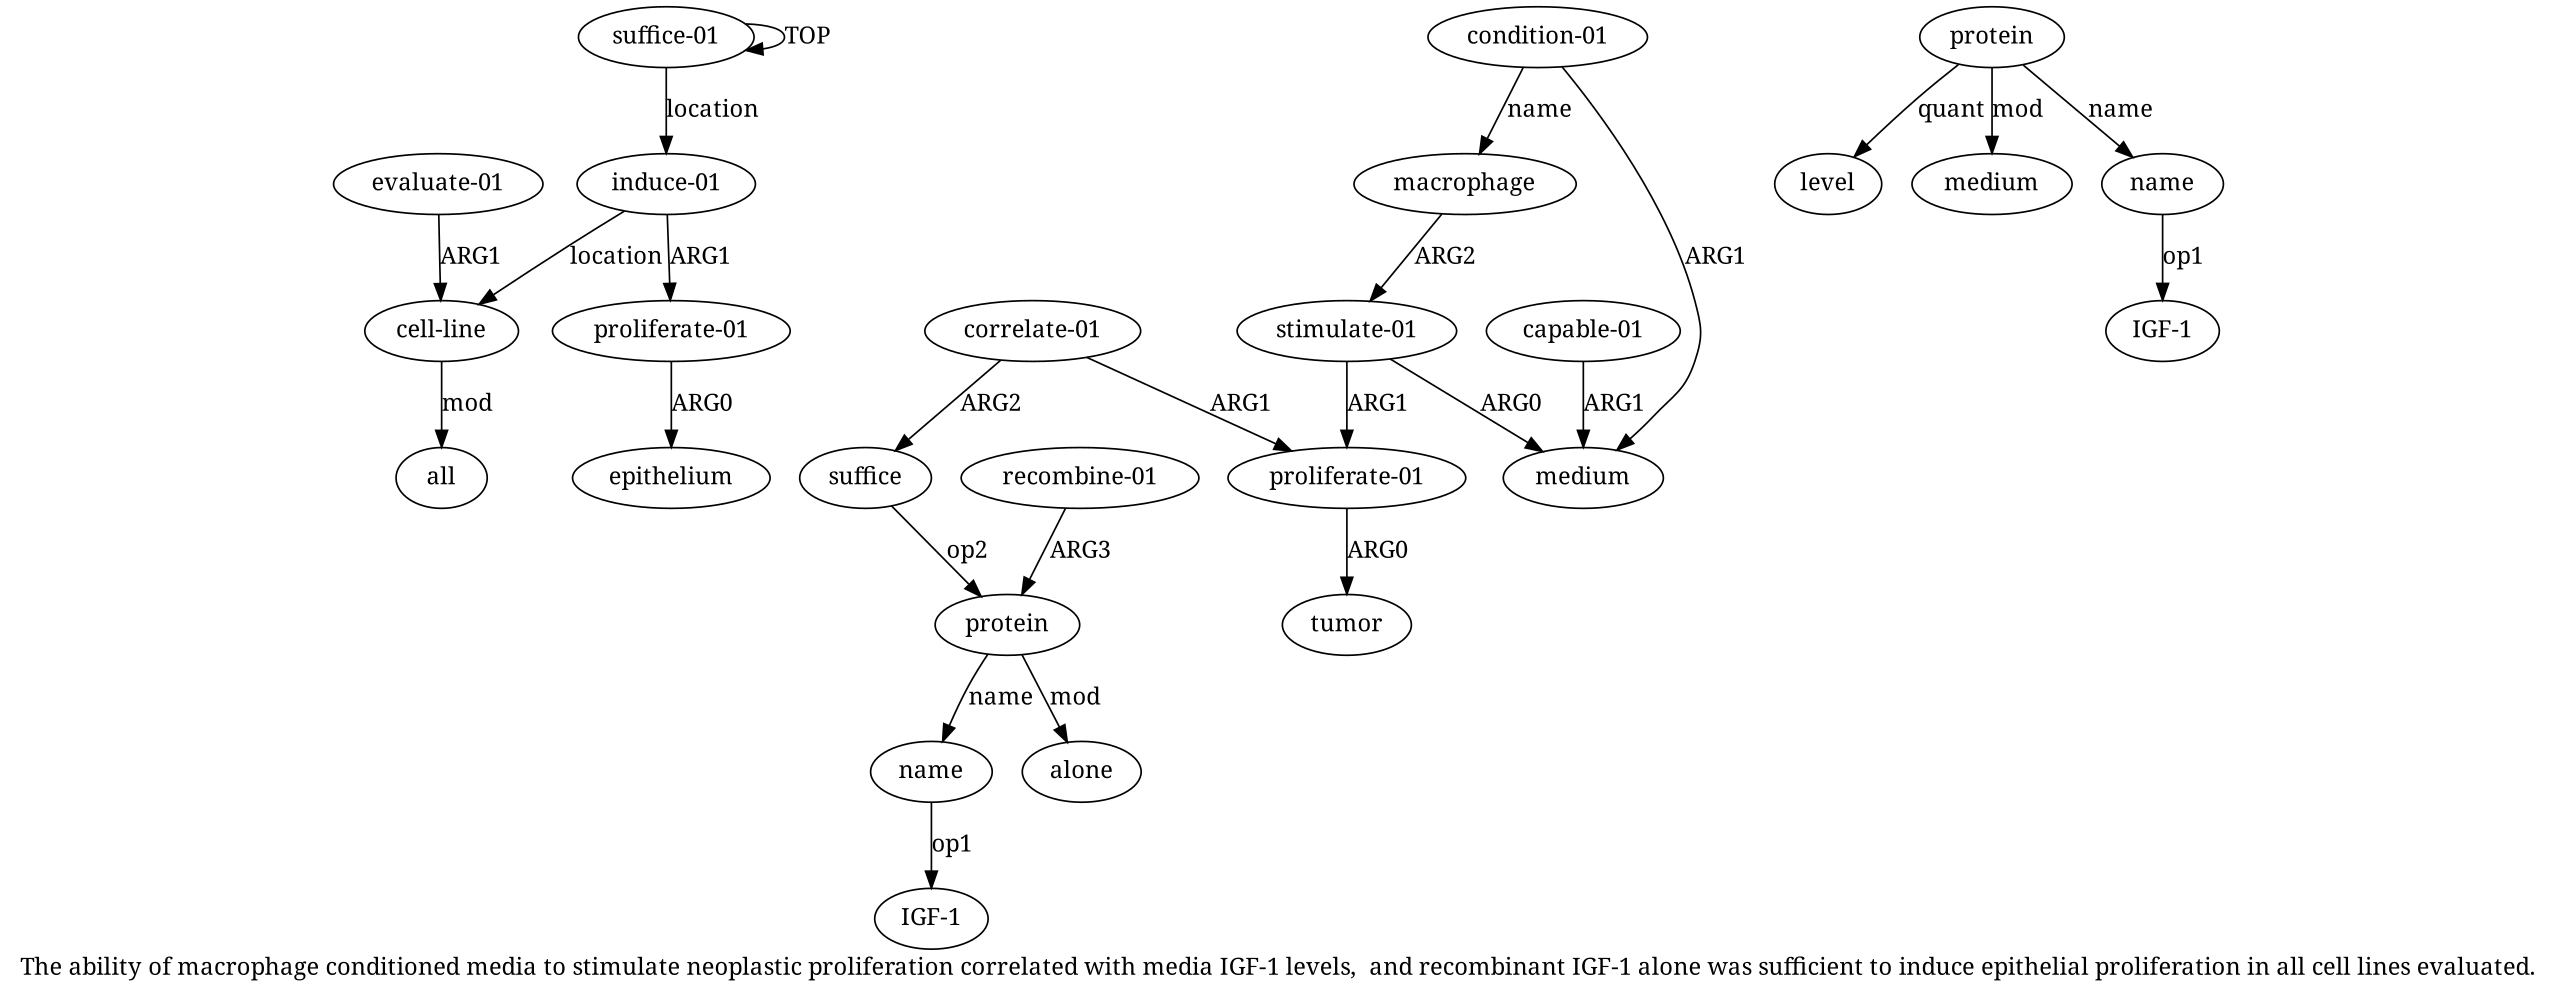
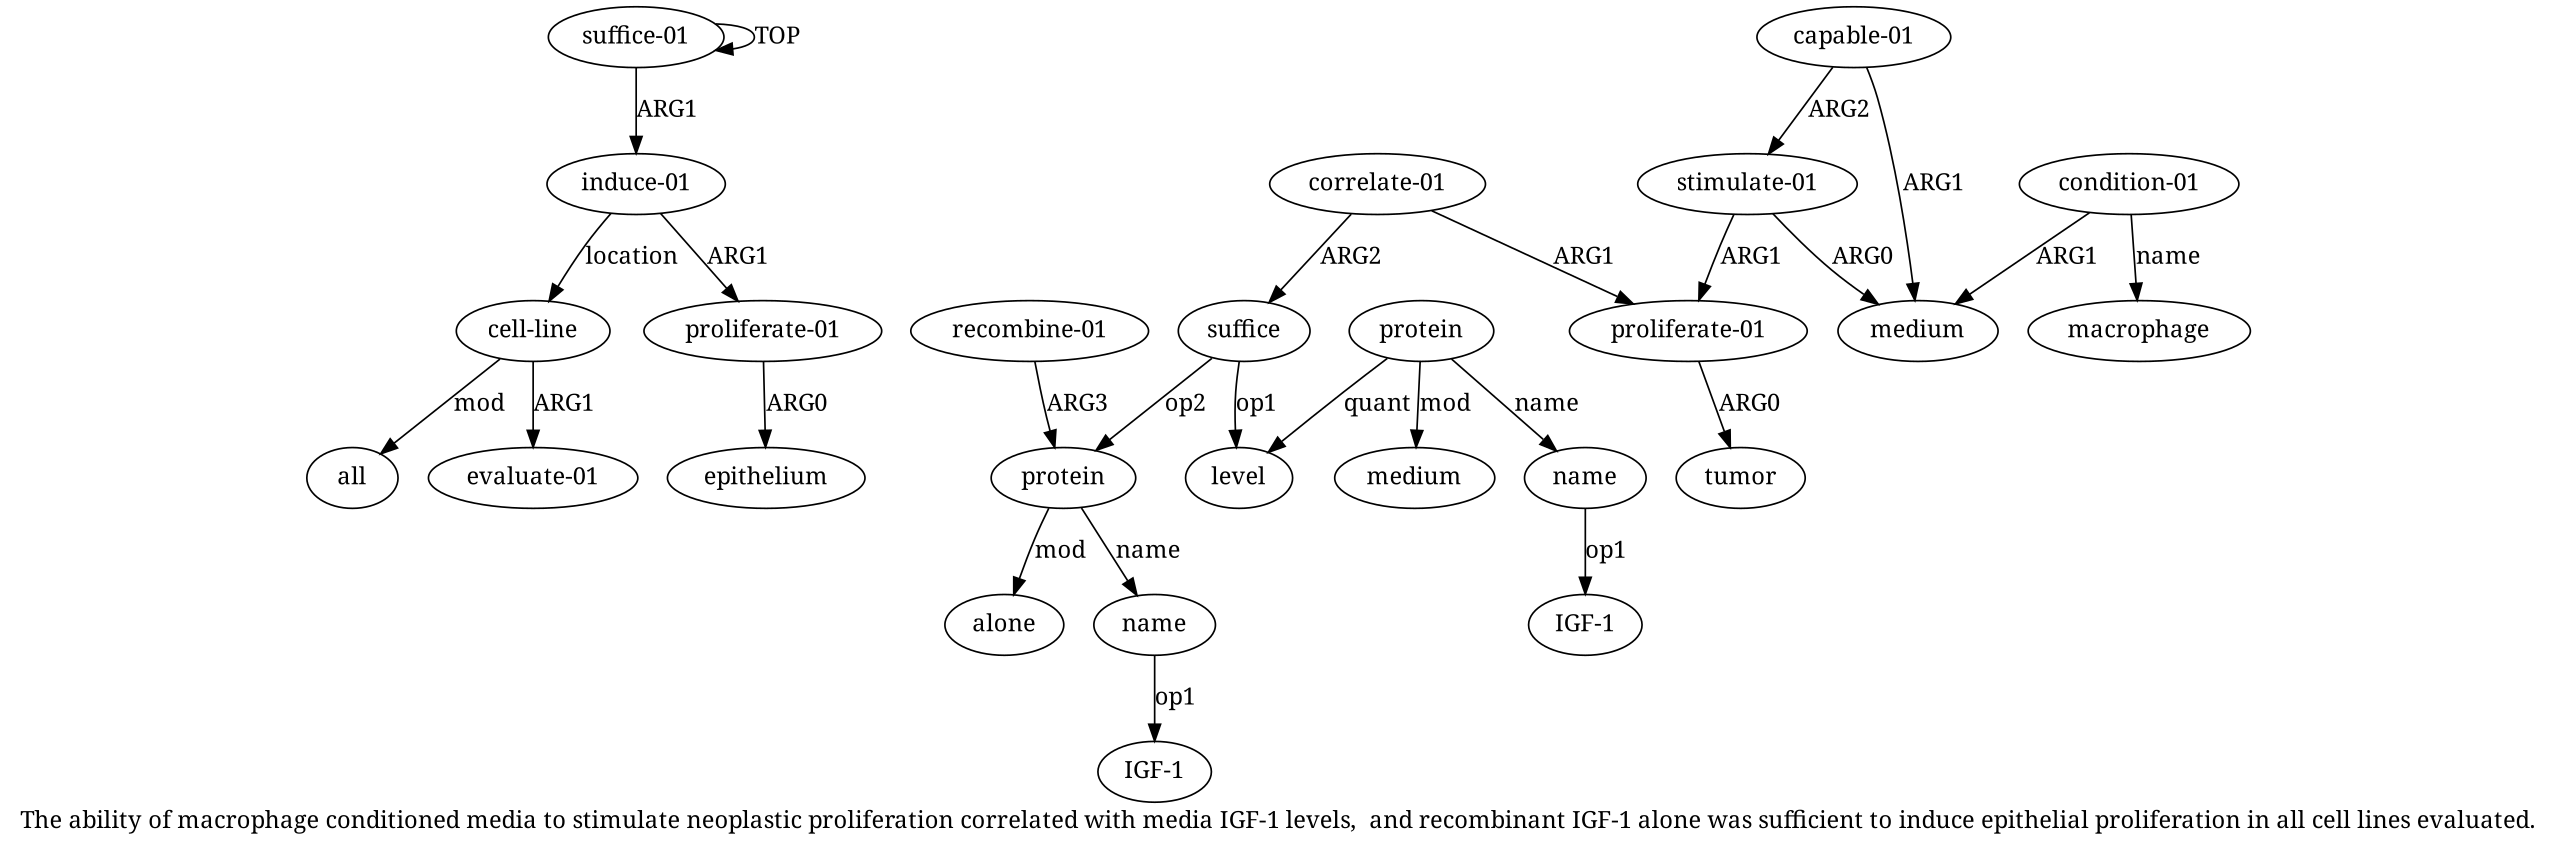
(713, 111) -> (667, 111)
(439, 249) -> (533, 396)
(1411, 251) -> (1806, 104)
none -> (1235, 396)
